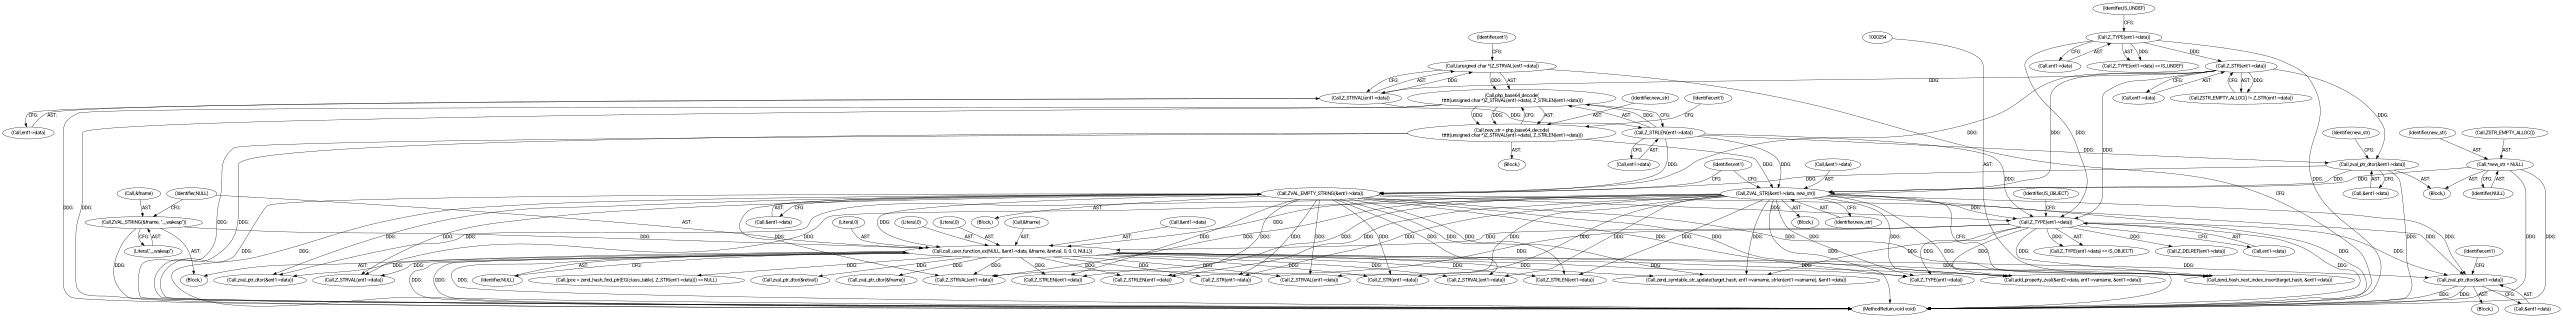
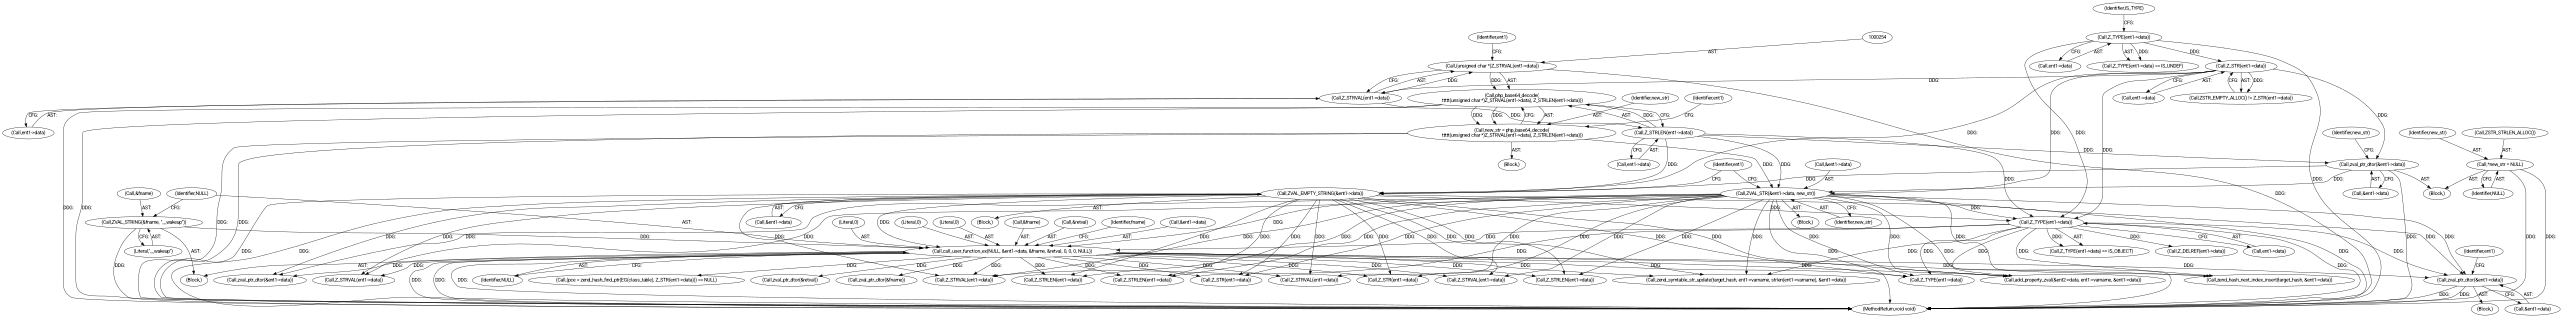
(2124, 9) -> (2124, 9)
(2505, 133) -> (2505, 133)
(1983, 176) -> (1704, 51)
(2152, 187) -> none
(2046, 194) -> none
(2281, 194) -> (2281, 194)
none -> (1075, 223)
none -> (1128, 223)
(1962, 237) -> (1962, 237)
(1786, 240) -> none
